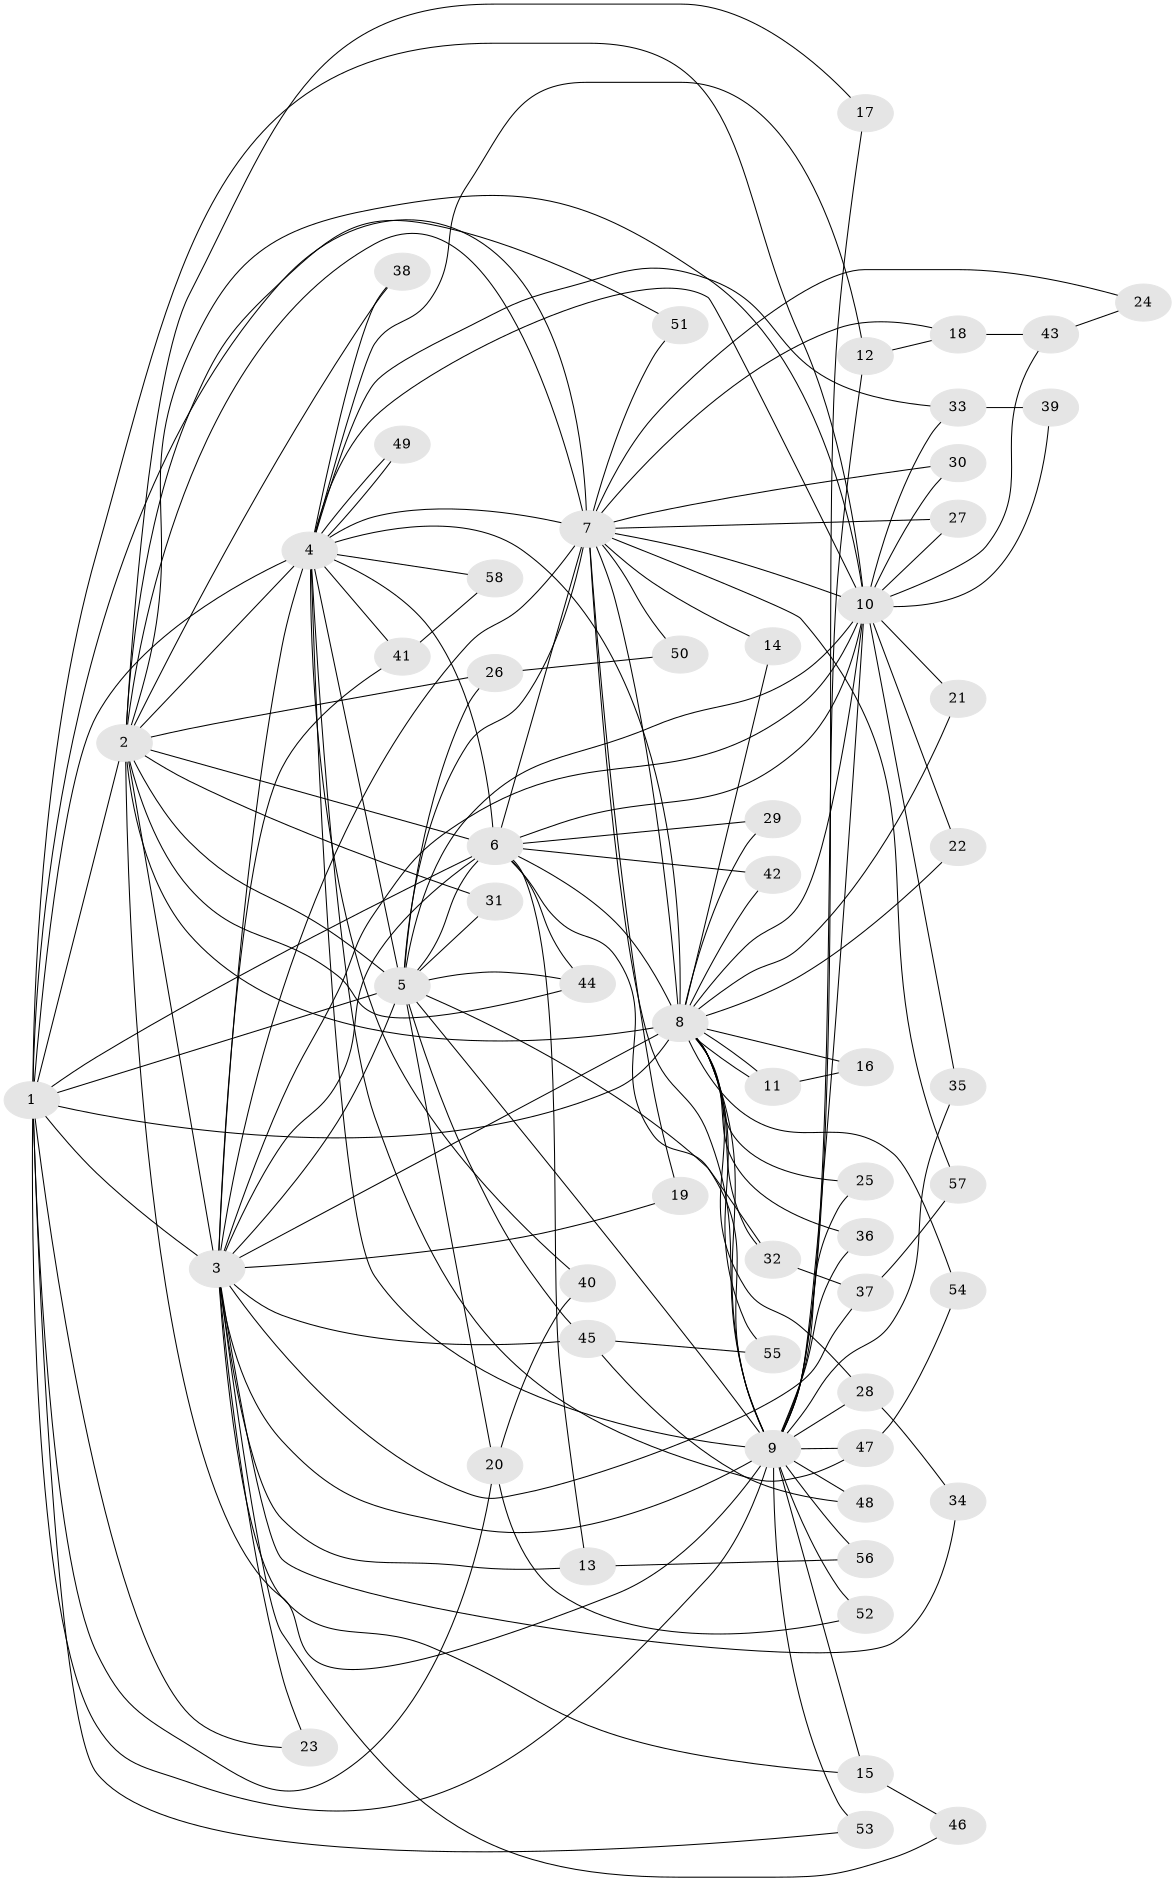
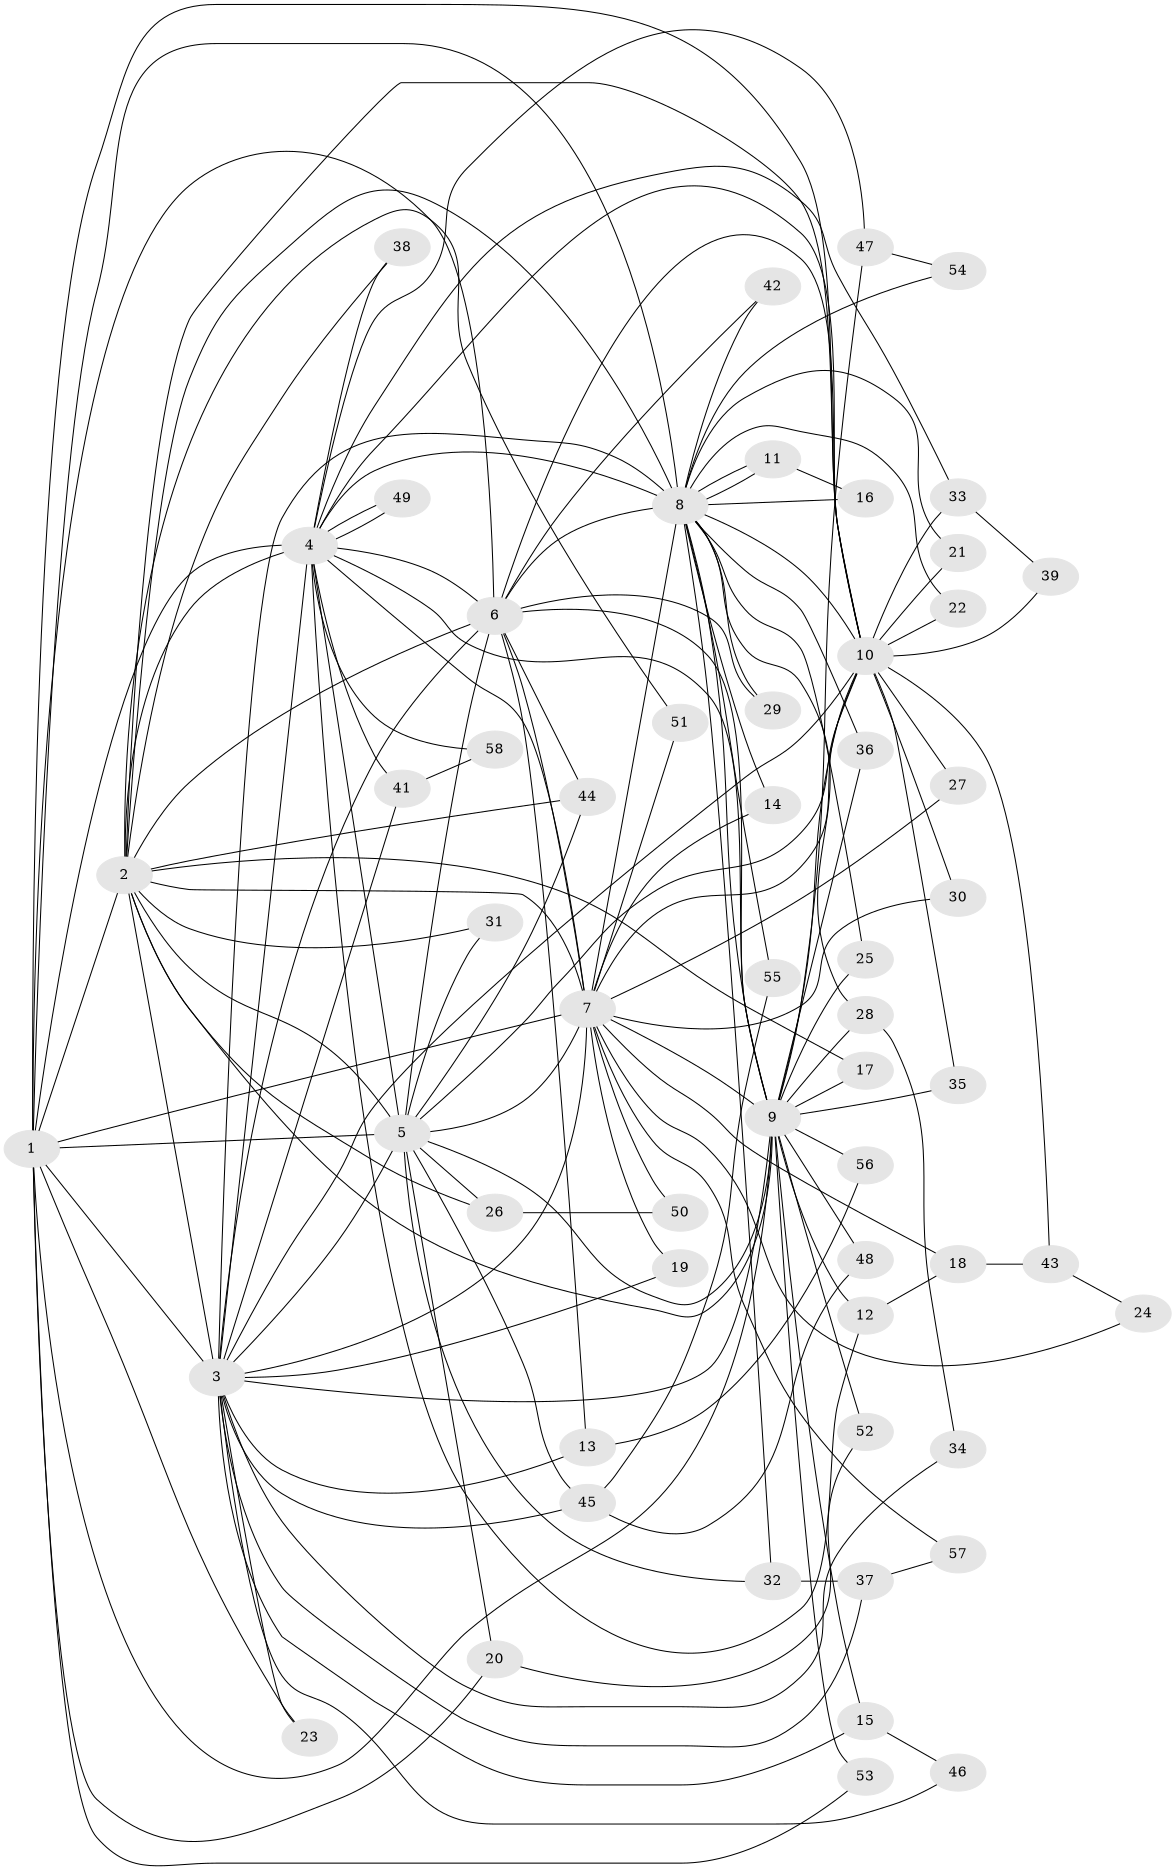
(588, 1283) -> none
